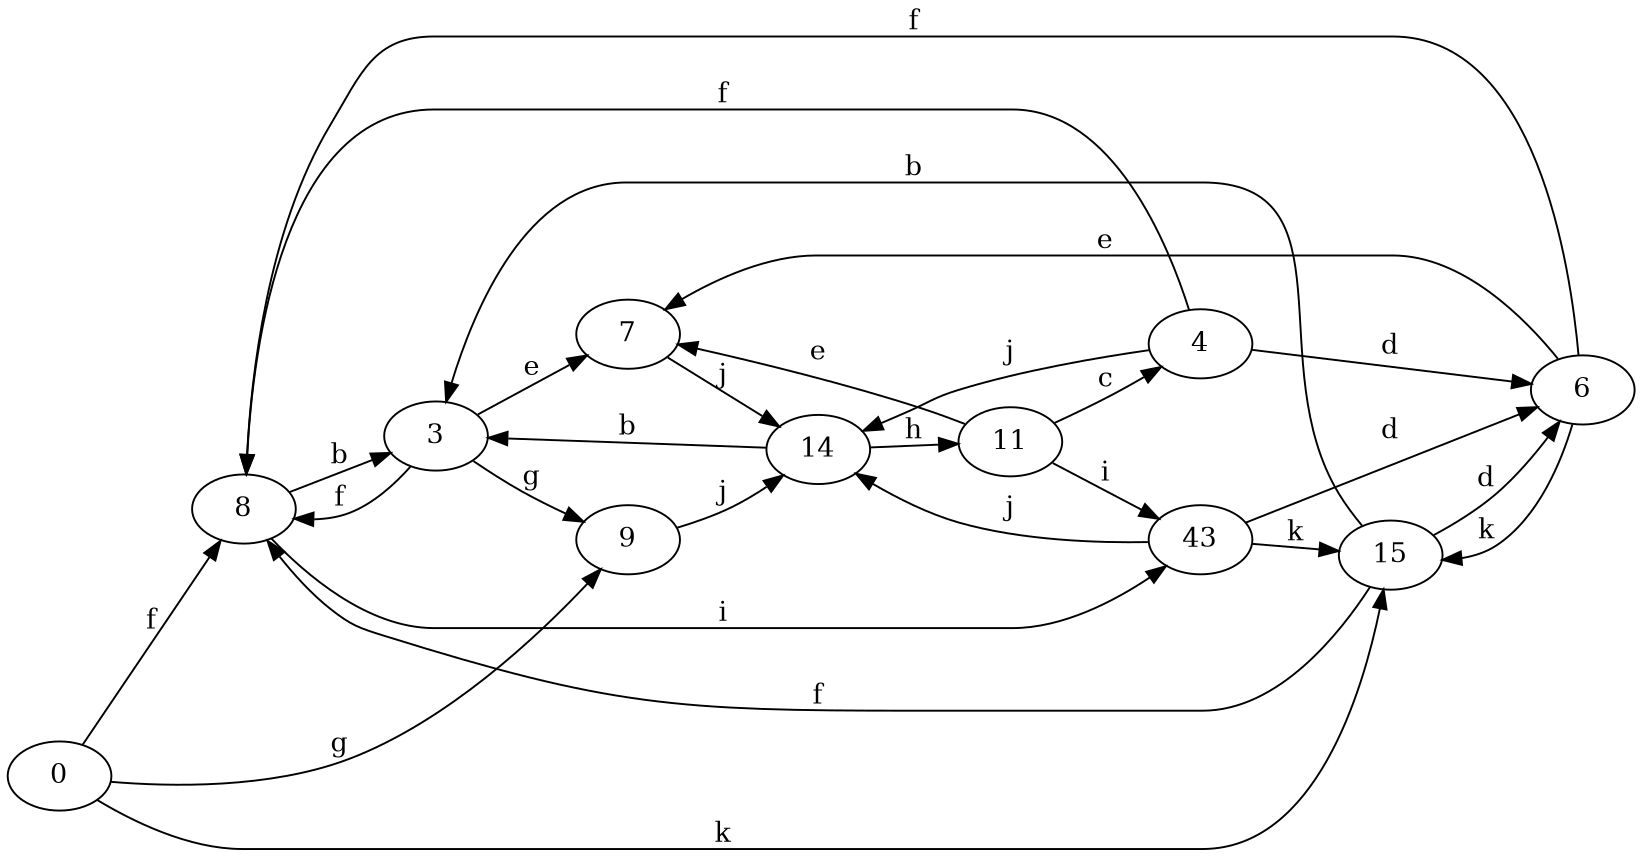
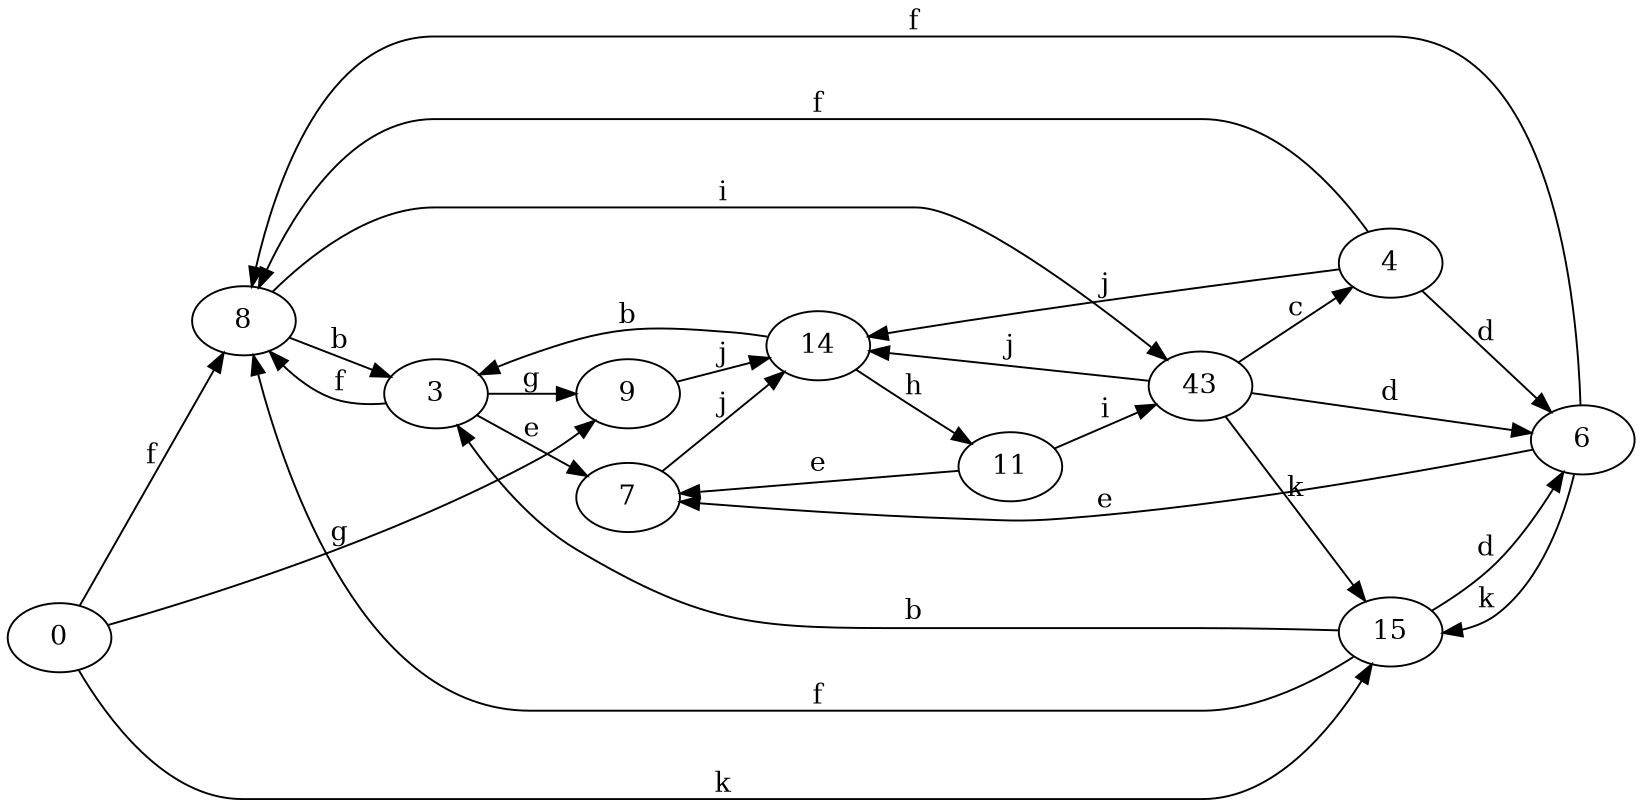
(1100, 401) -> (1287, 330)
